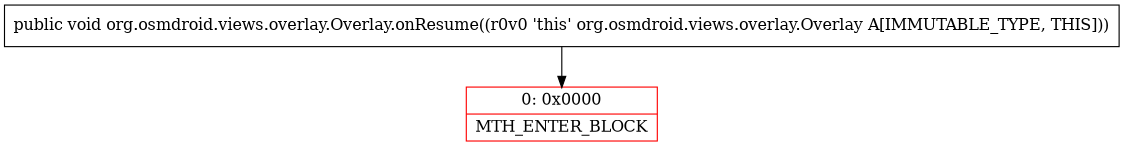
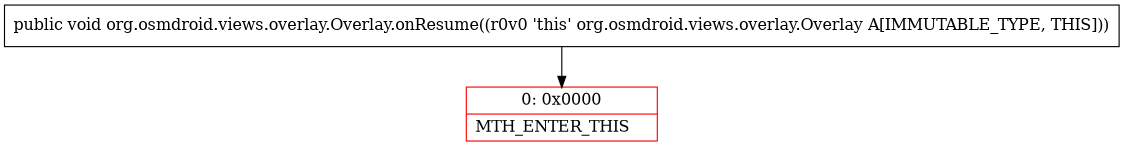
(562, 127) -> (553, 127)
